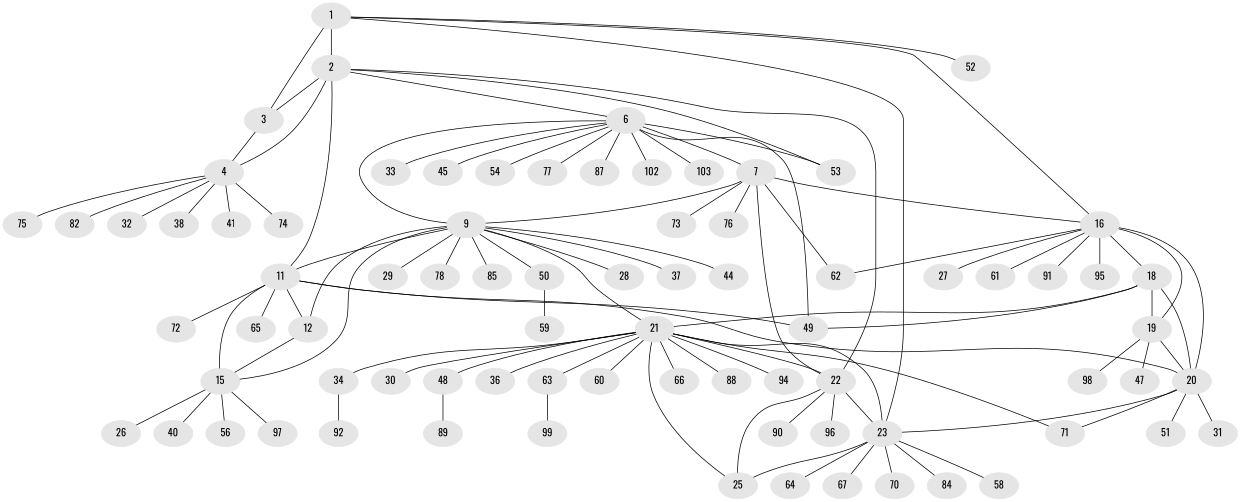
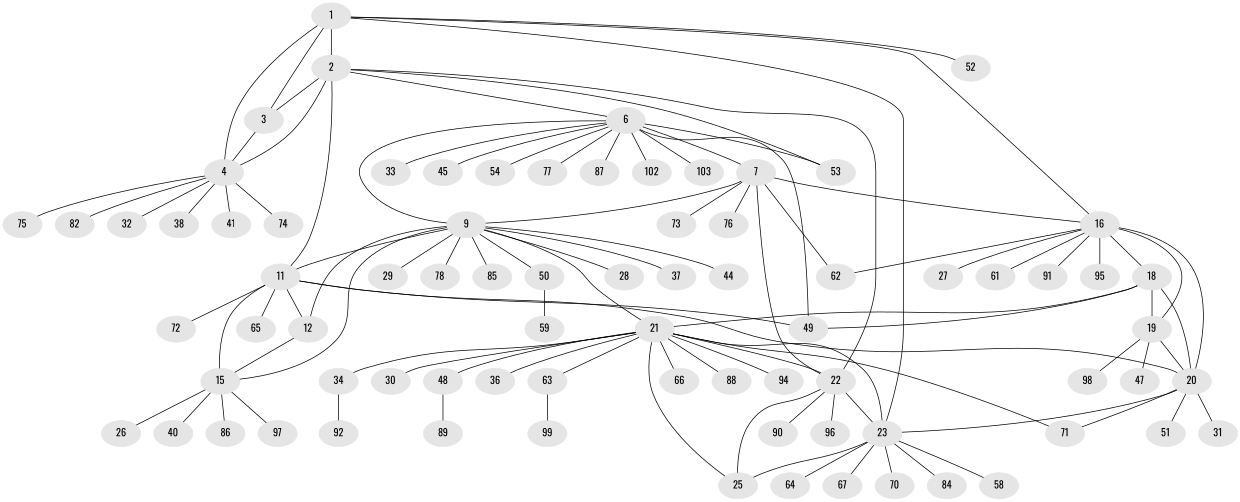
none -> (255, 82)
(600, 381) -> none
(225, 434) -> (225, 434)
